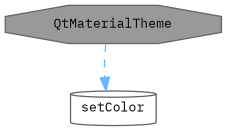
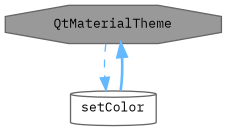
none -> (122, 74)
